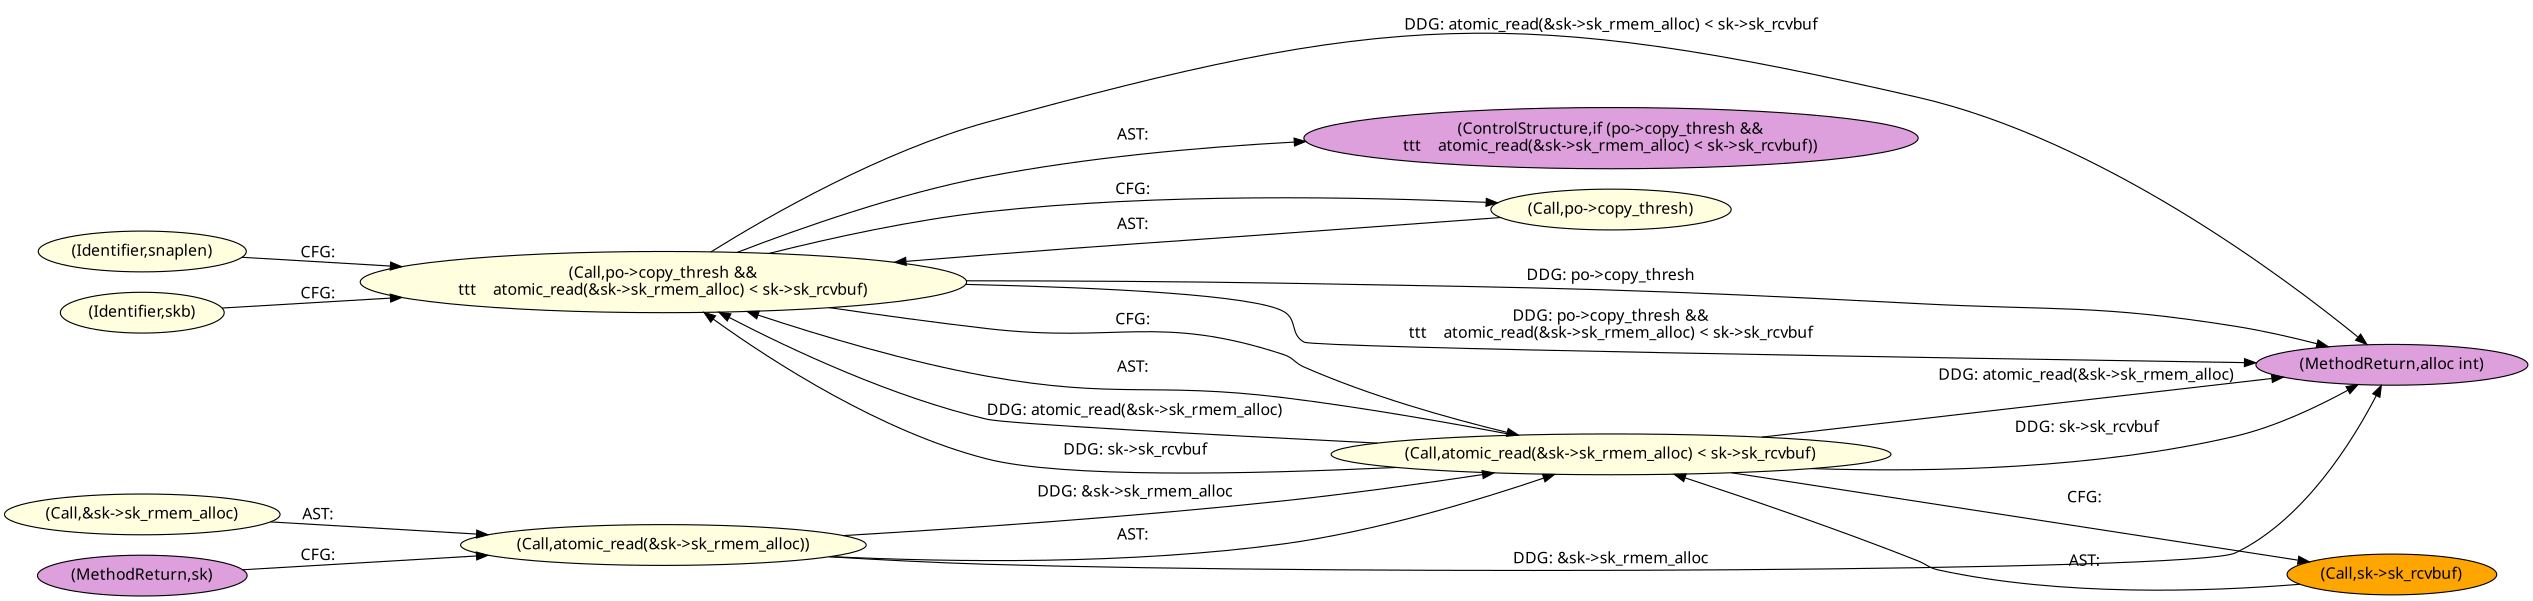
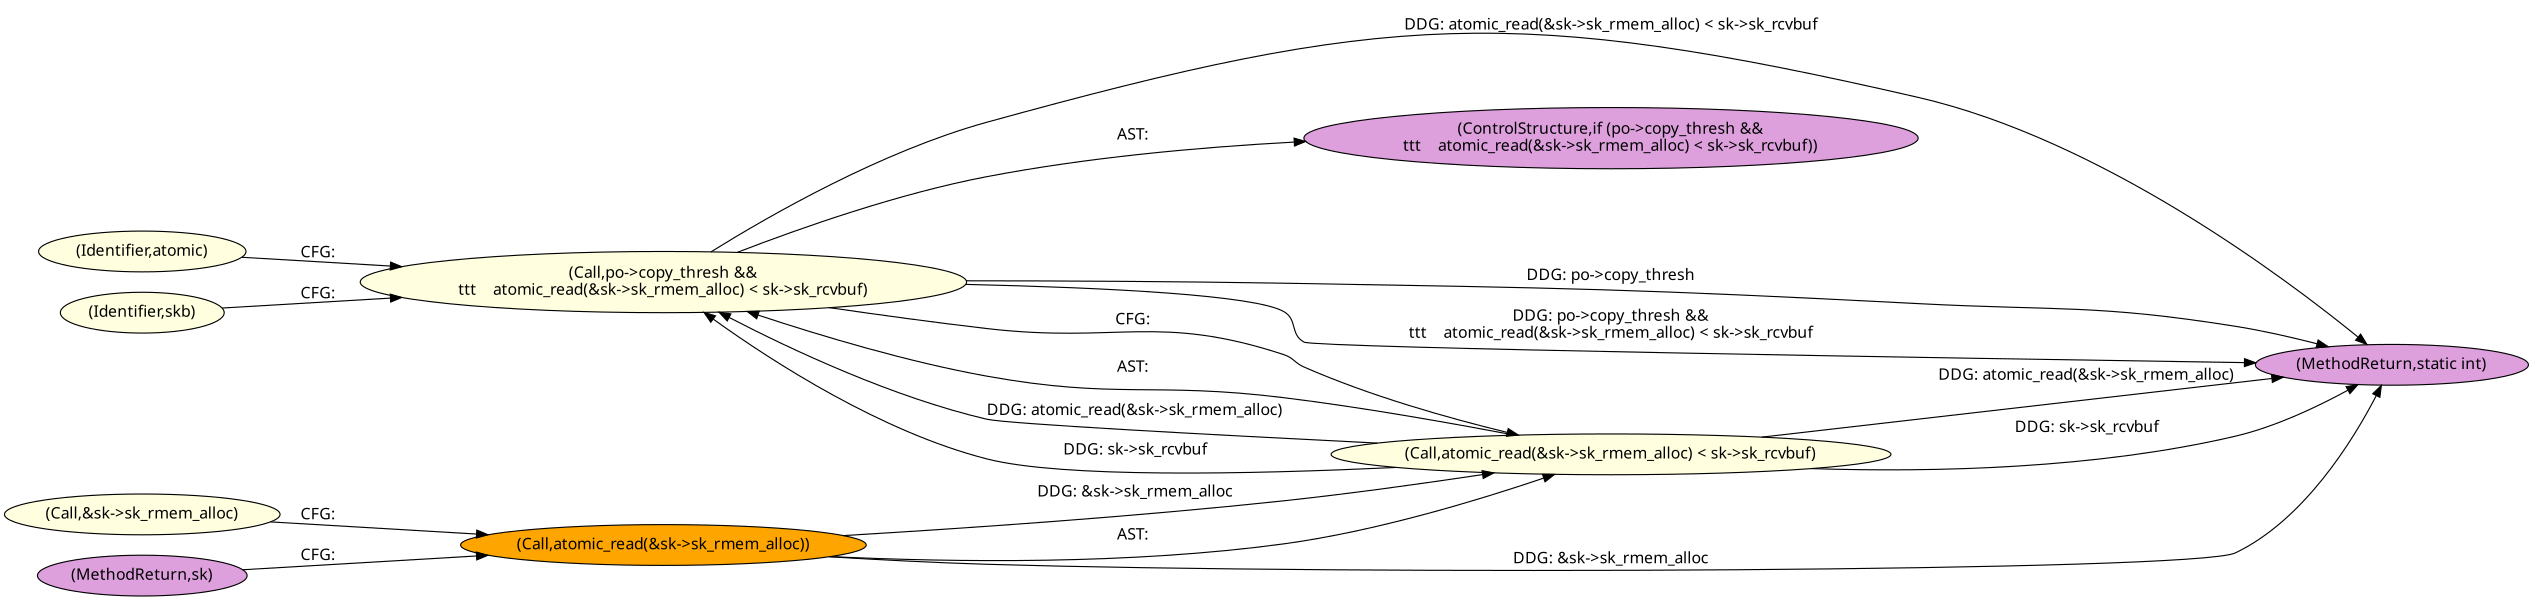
(1611, 210) -> none
(142, 251) -> (142, 251)
(2392, 365) -> (2392, 365)
(320, 515) -> (320, 515)
(663, 545) -> (663, 545)
(2392, 574) -> none
